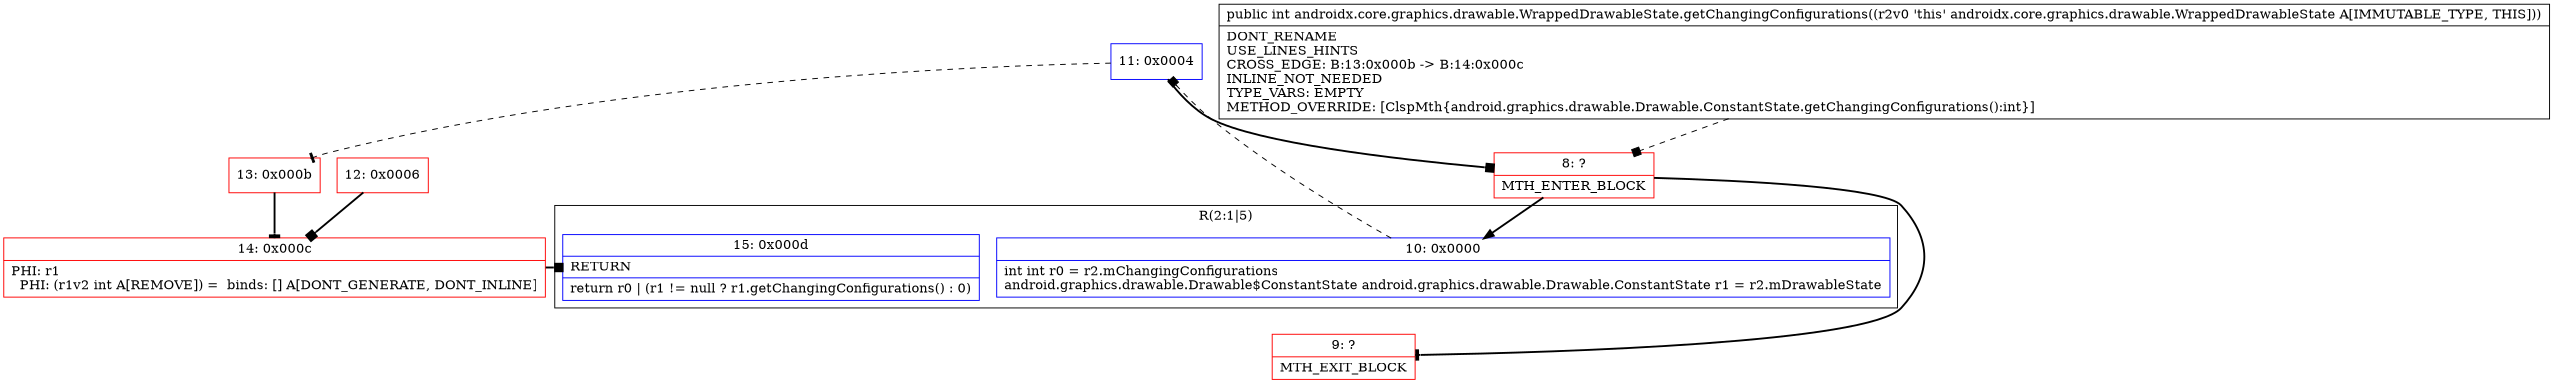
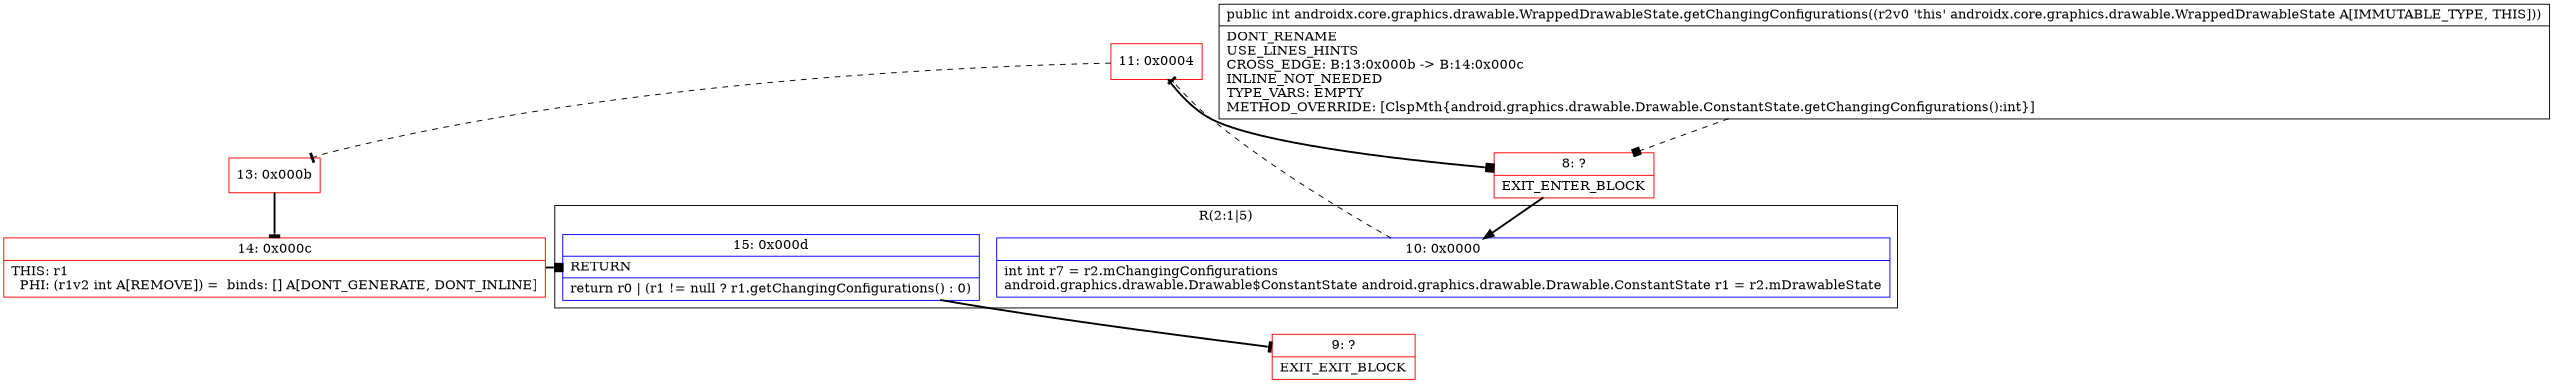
(1157, 62) -> (1157, 62)
(1277, 168) -> (1277, 168)
(383, 175) -> none
(1574, 186) -> (1574, 186)
(38, 271) -> (42, 271)
(1141, 271) -> (1141, 271)
(1845, 327) -> (1103, 325)
(1344, 368) -> (1343, 368)
